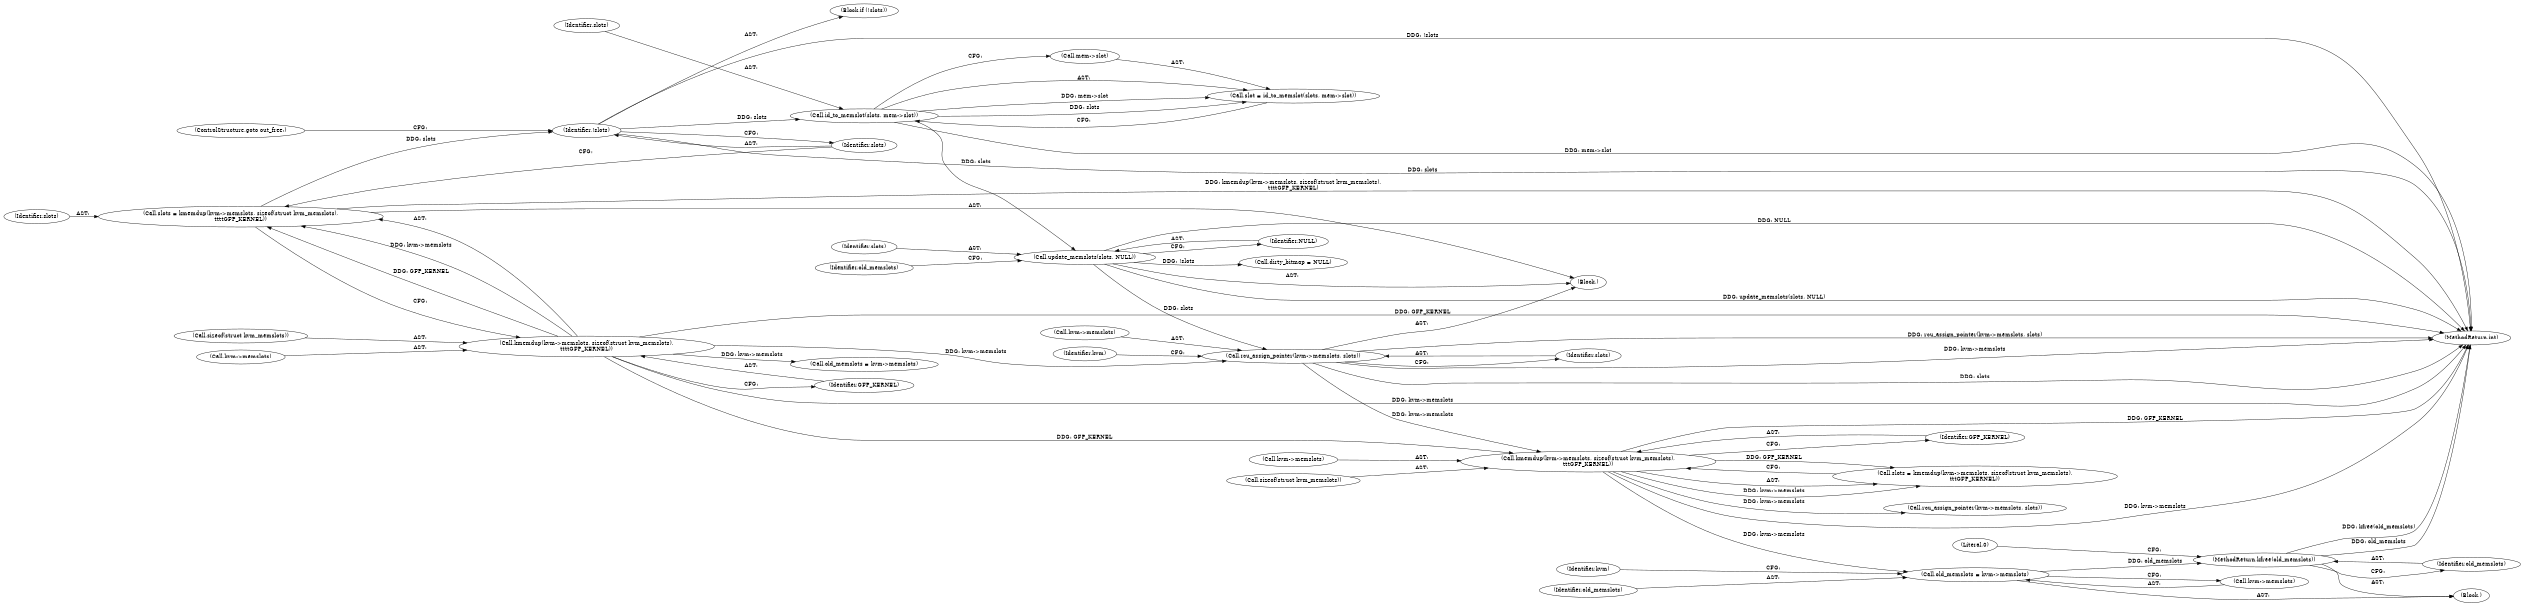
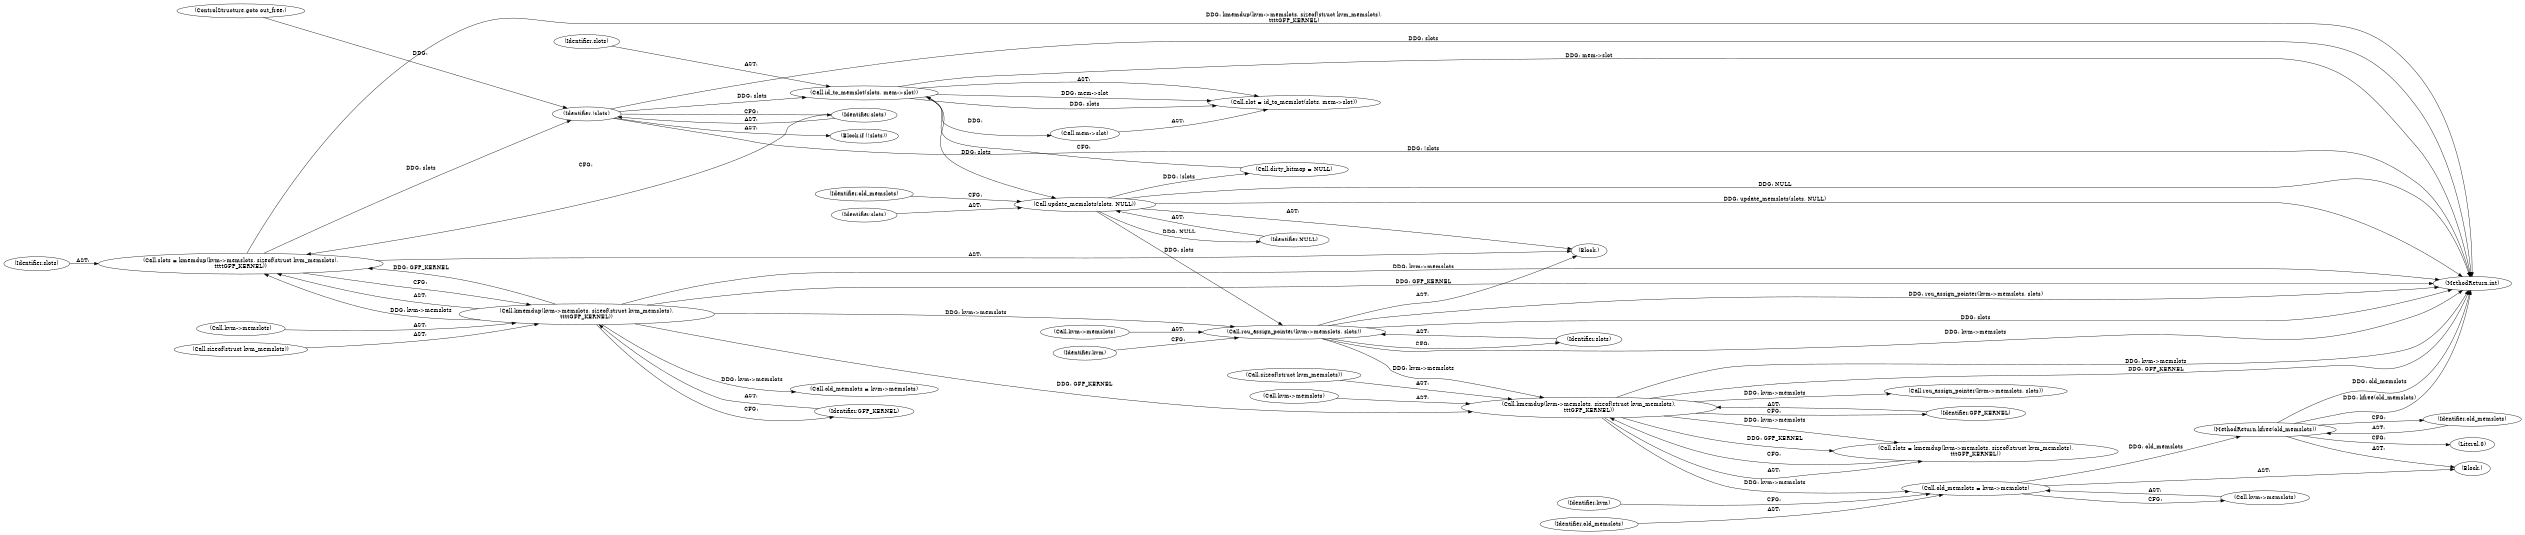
(976, 56) -> (976, 121)
(1094, 127) -> (1070, 156)
(421, 128) -> (421, 53)
(1179, 247) -> (1179, 232)
(2097, 551) -> (2373, 443)
